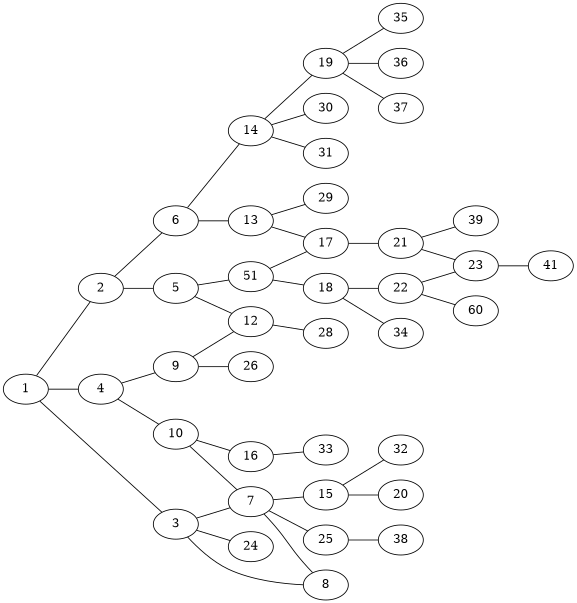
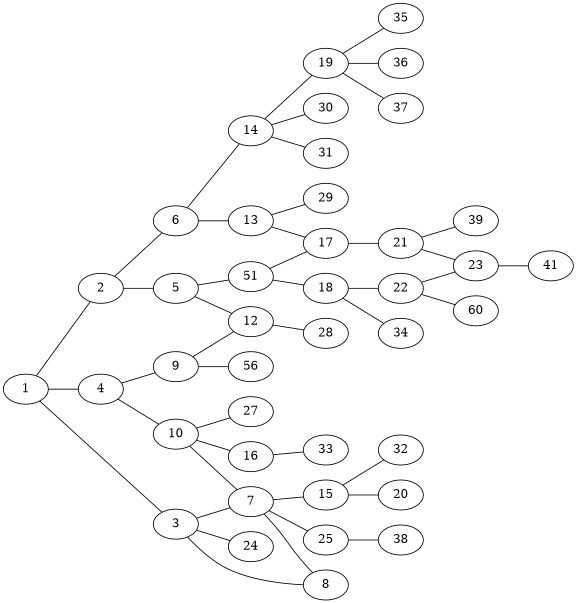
(251, 367) -> (251, 367)
none -> (251, 412)
